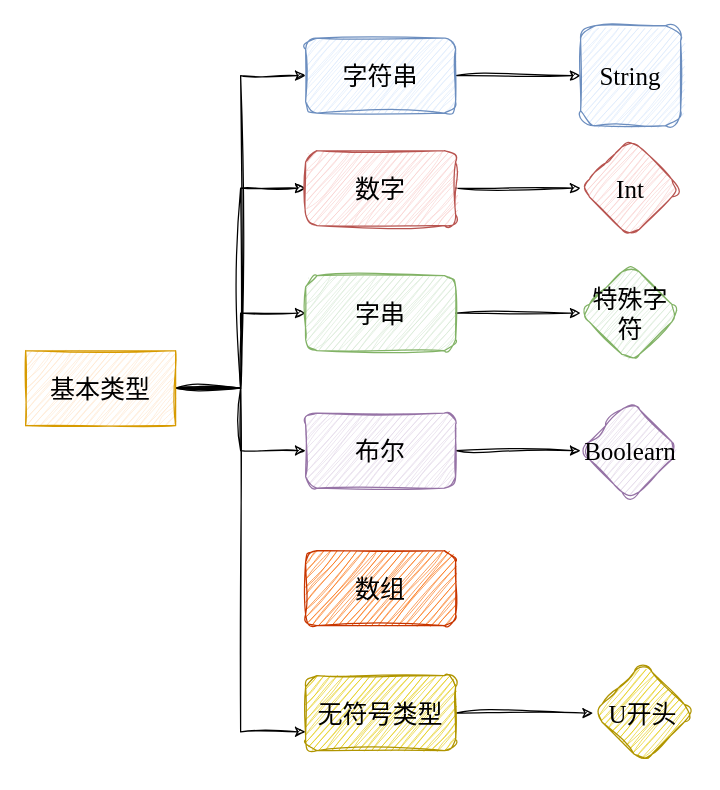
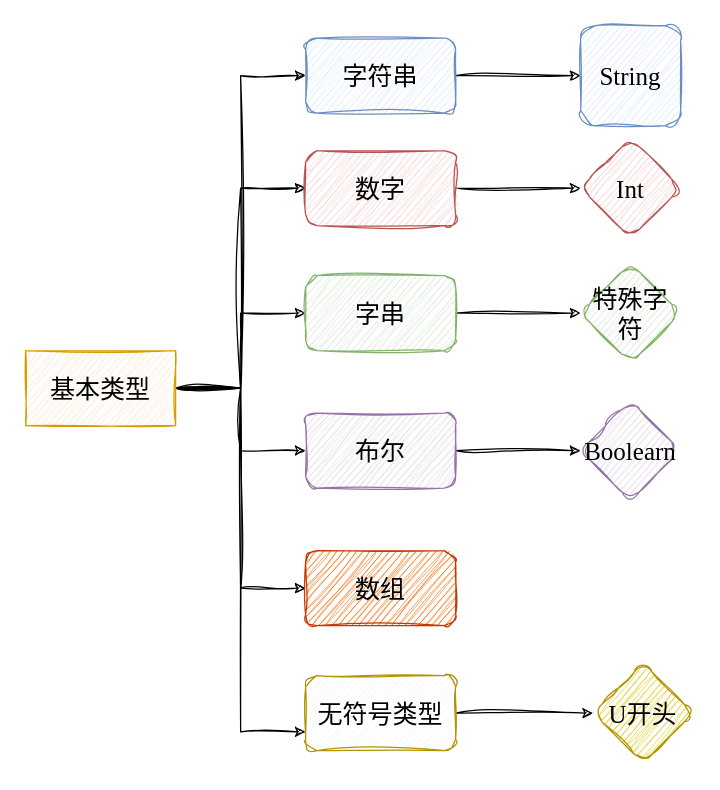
none -> (270, 588)
(381, 713) -> (381, 713)
